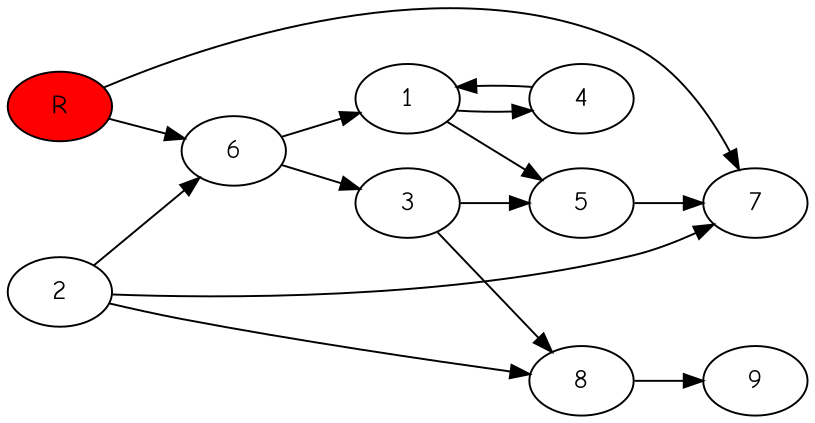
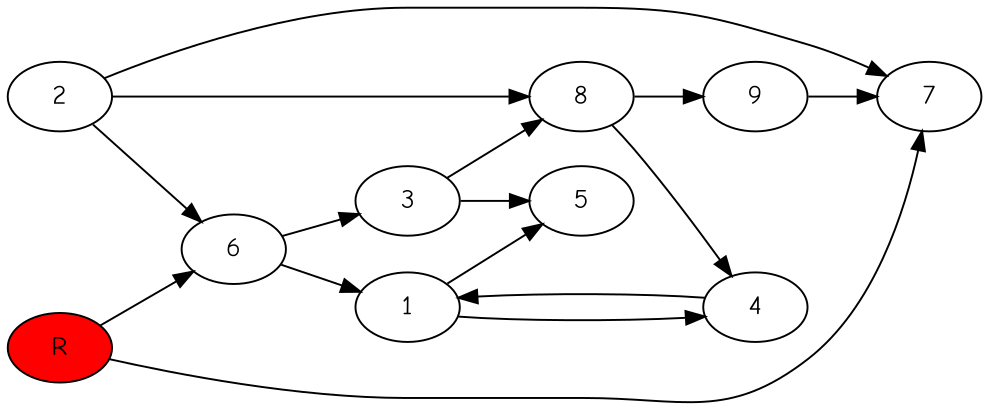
none -> (668, 191)
(659, 203) -> (833, 97)
